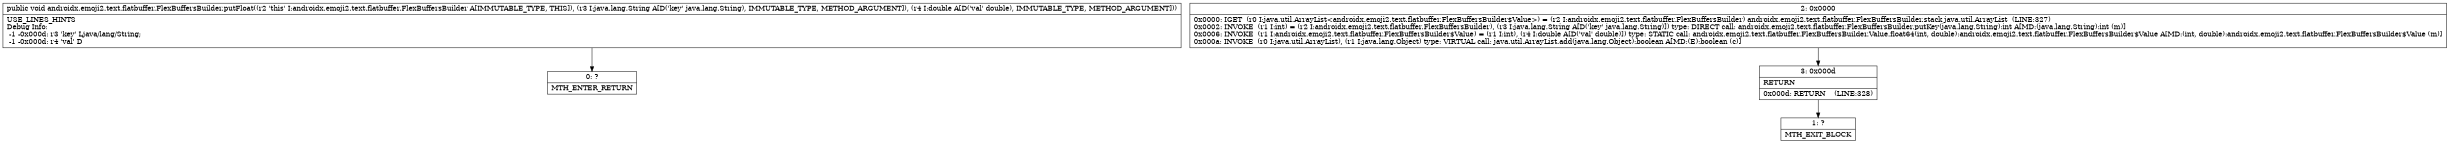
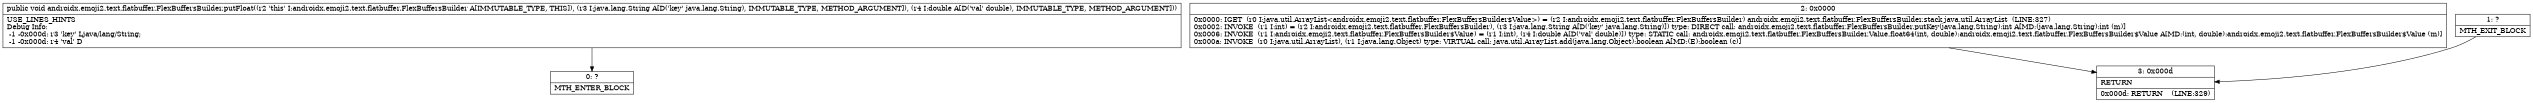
(592, 88) -> (592, 88)
(1818, 94) -> (2156, 94)
(1818, 106) -> (2350, 70)
